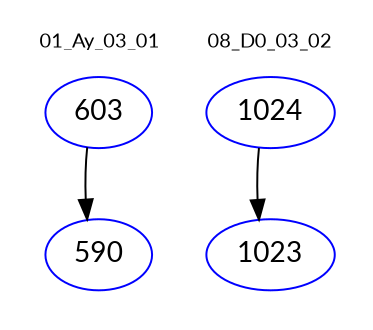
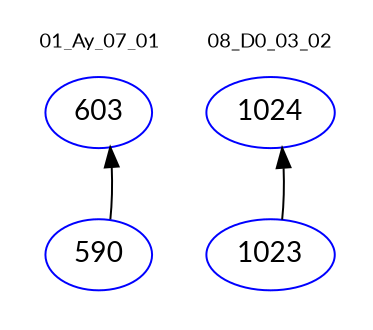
(100, 42) -> (100, 42)
(86, 173) -> (112, 193)
(257, 174) -> (284, 194)
